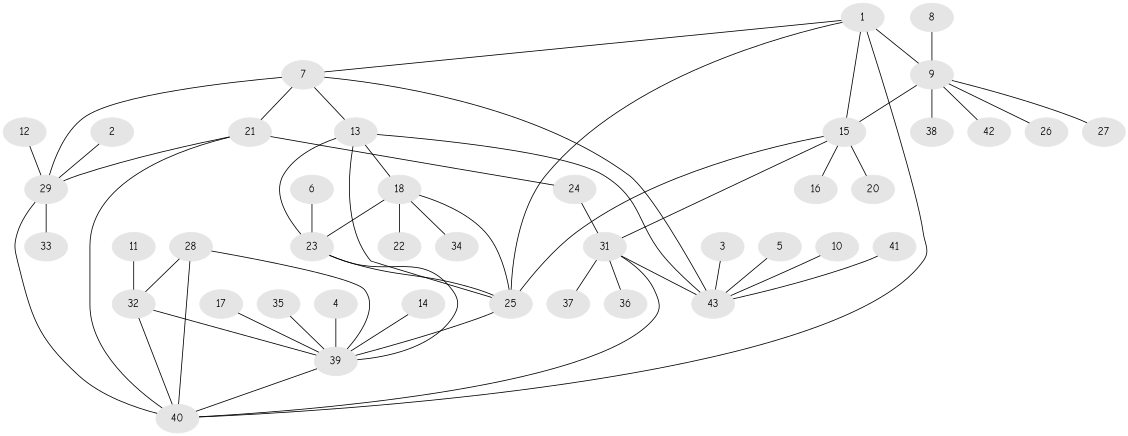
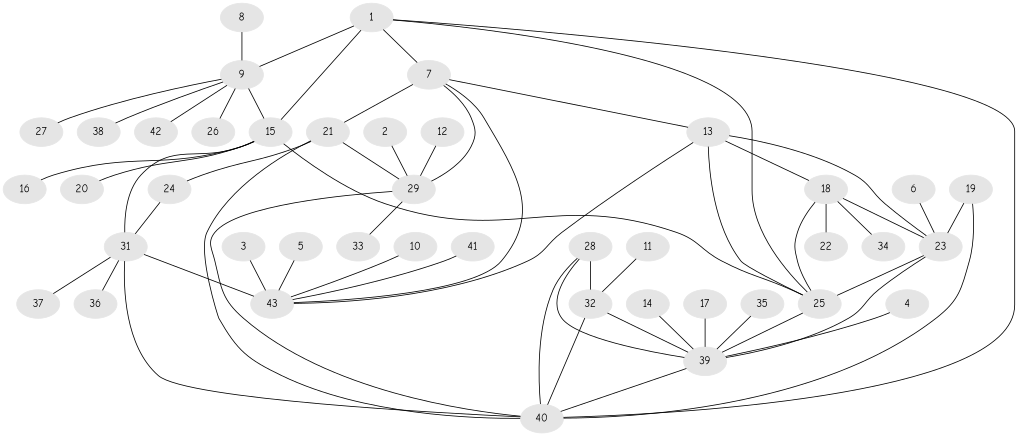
none -> (971, 189)
